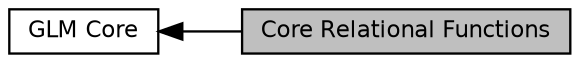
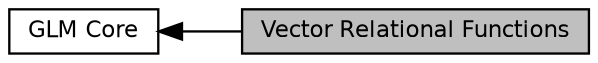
(406, 31) -> (416, 31)
